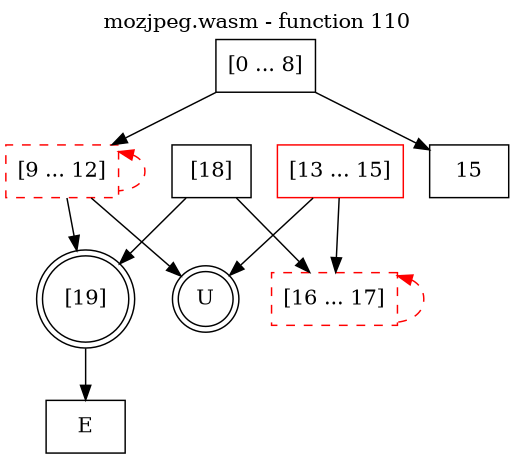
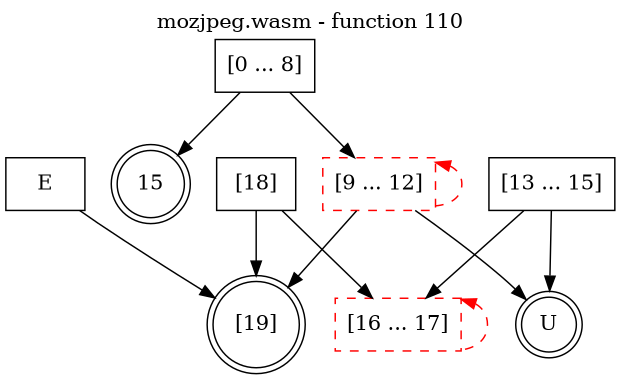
(340, 171) -> (552, 184)
(469, 171) -> (151, 184)
(86, 367) -> (140, 251)
